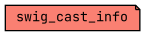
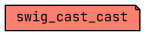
(73, 18) -> (73, 18)
